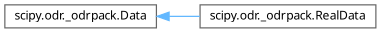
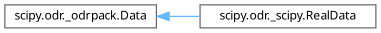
(288, 16) -> (288, 16)
